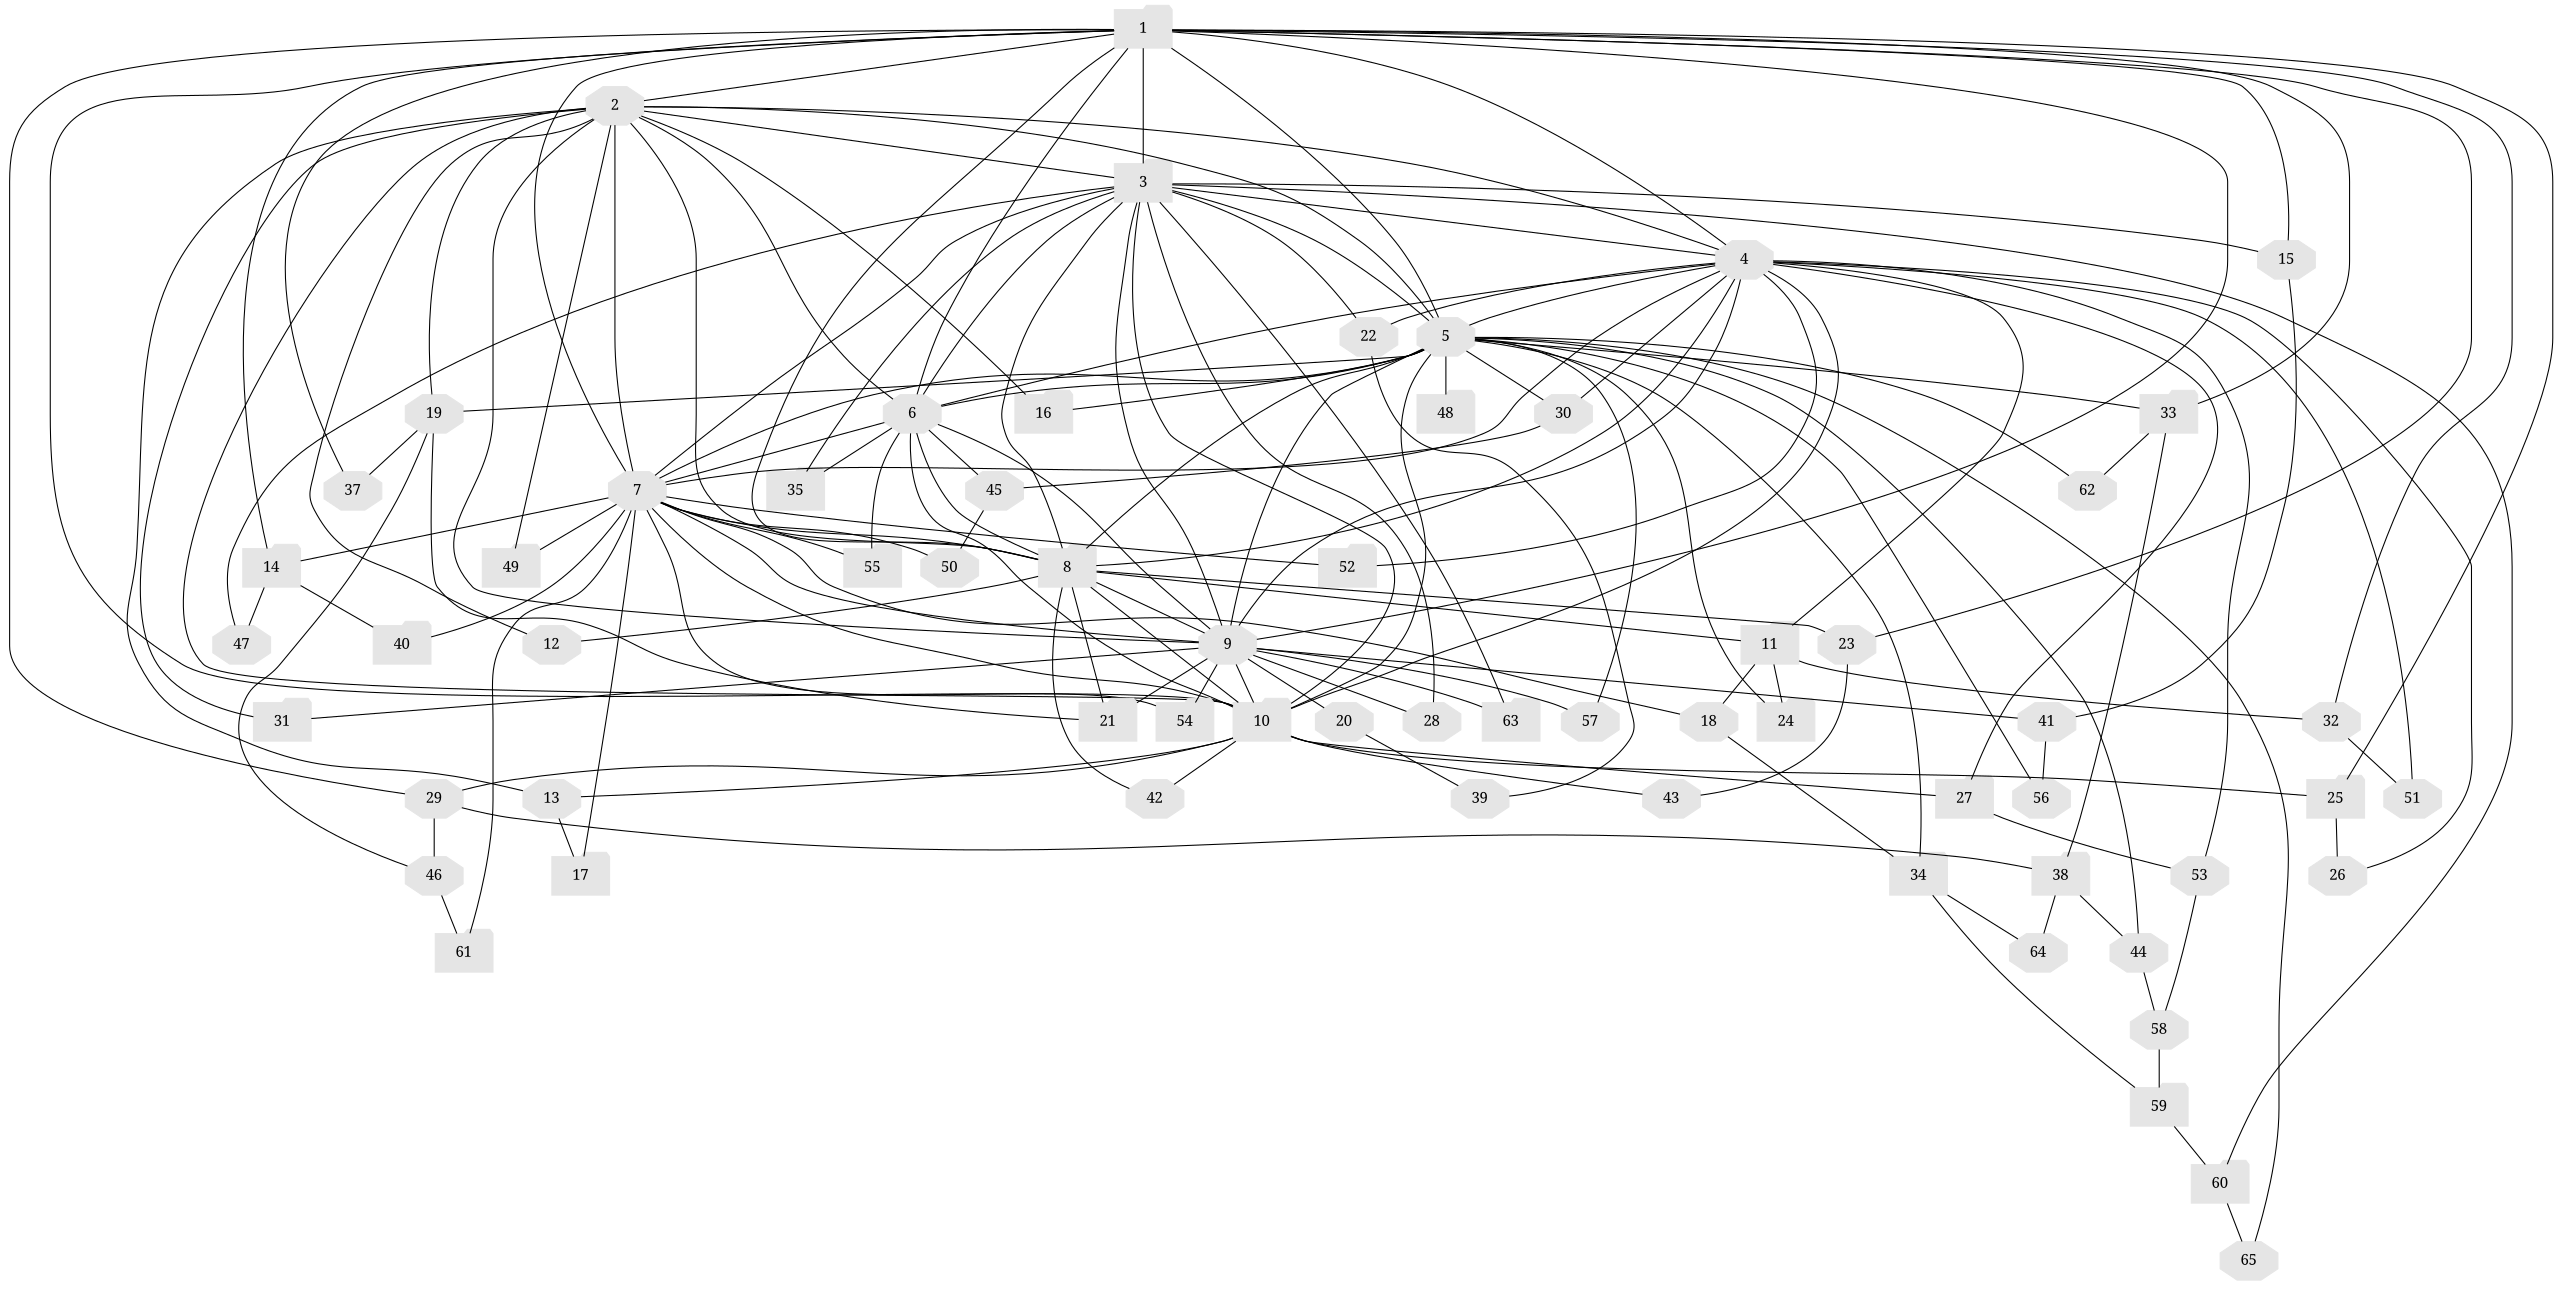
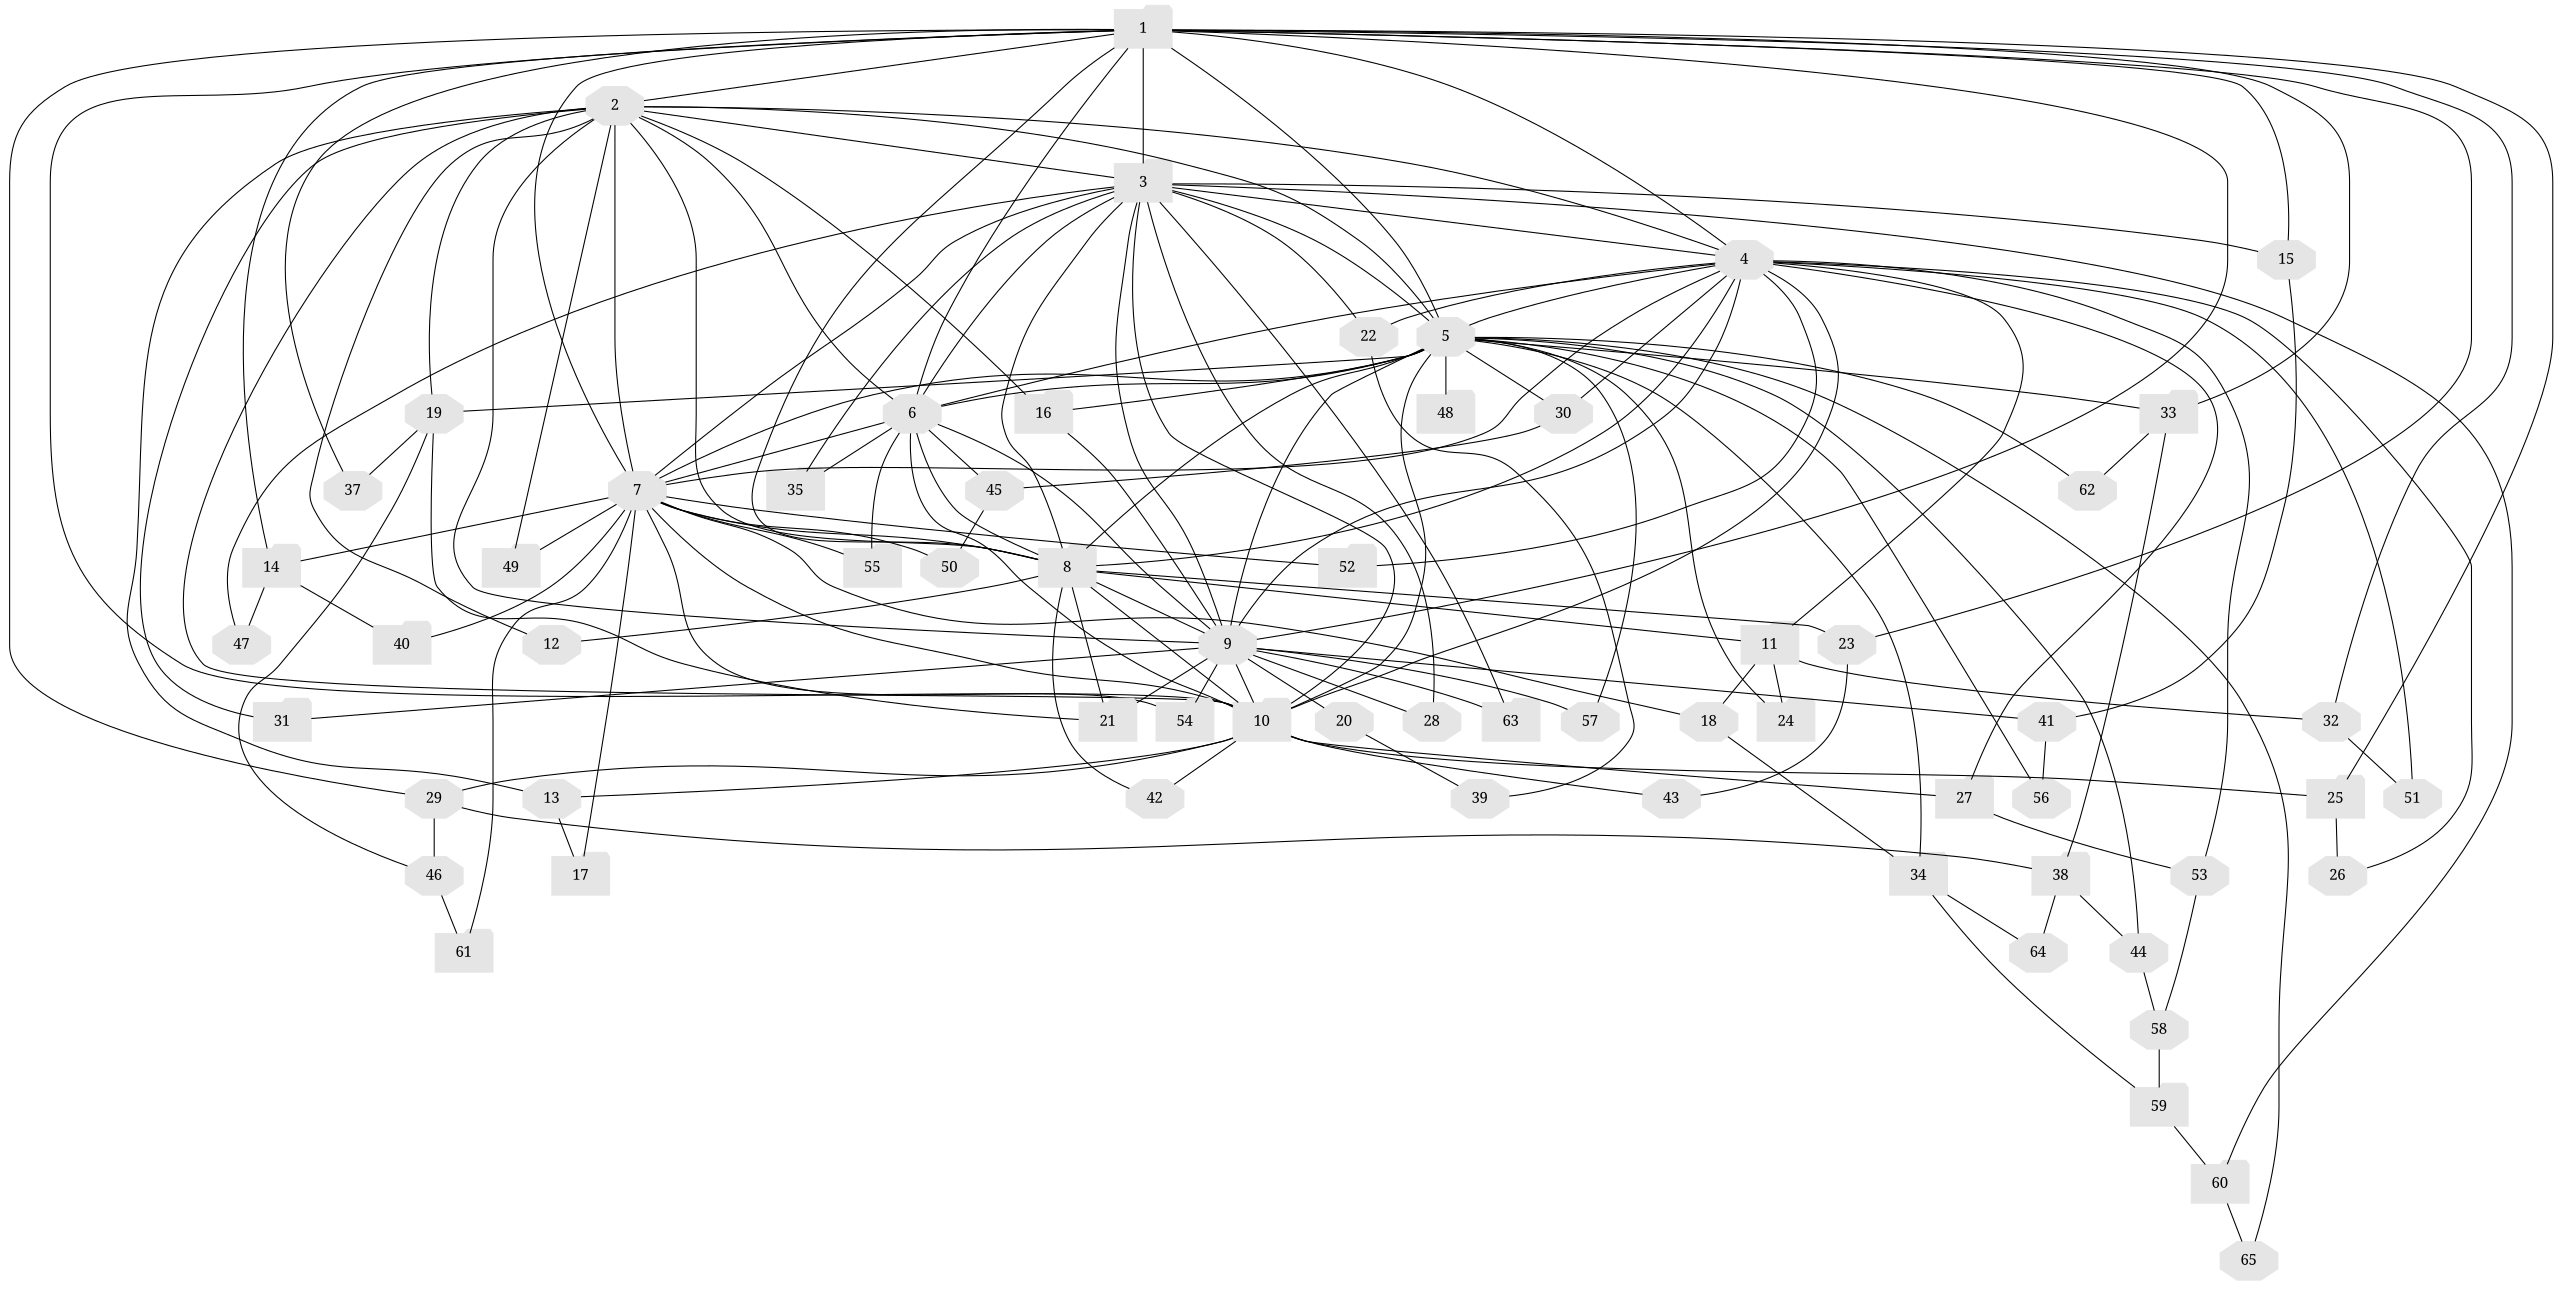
(847, 601) -> (1148, 524)
